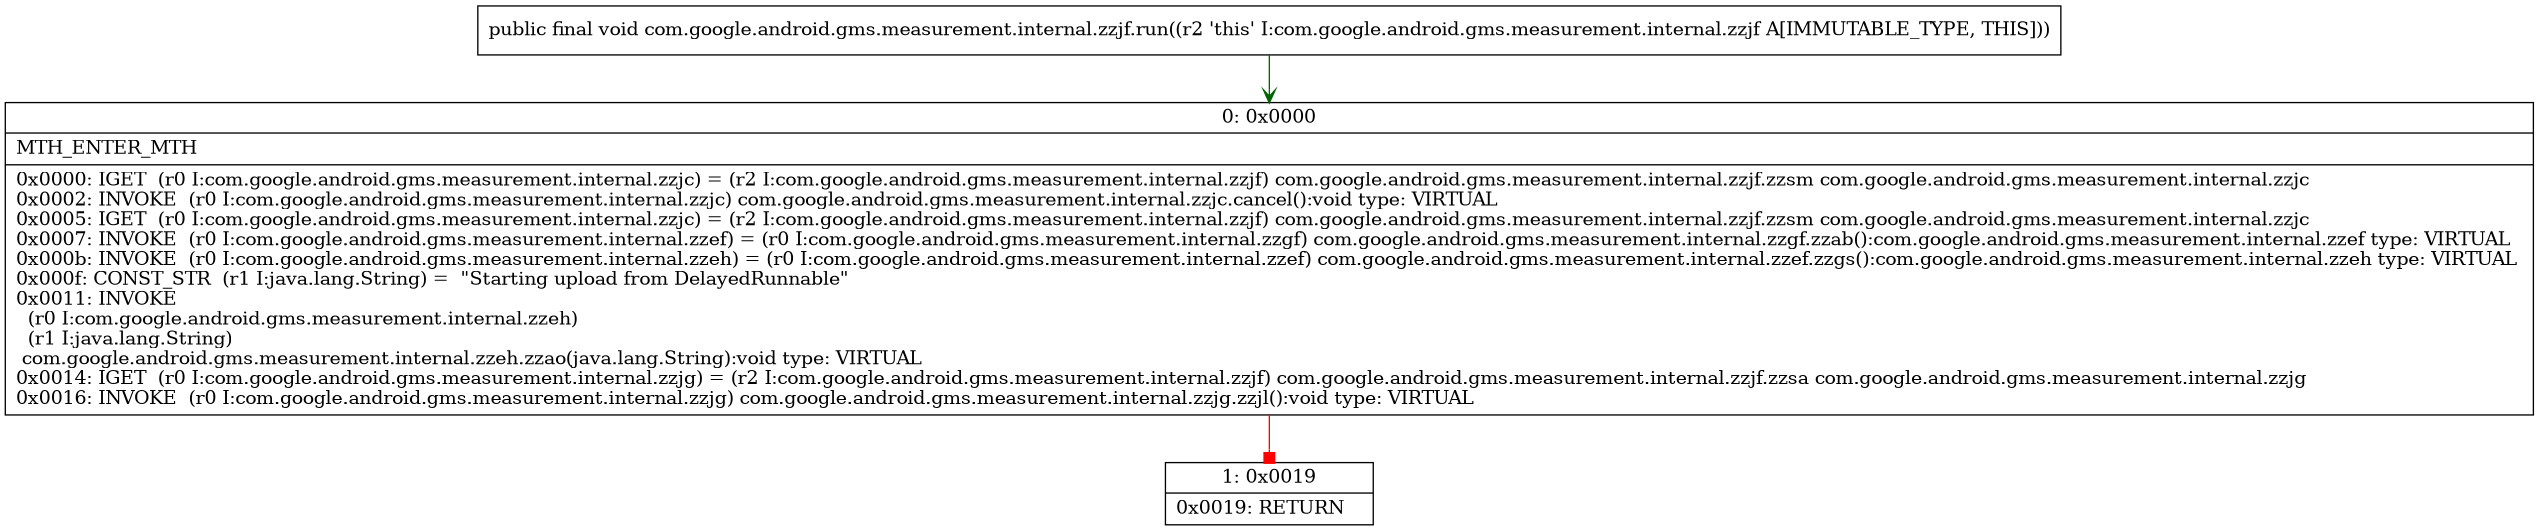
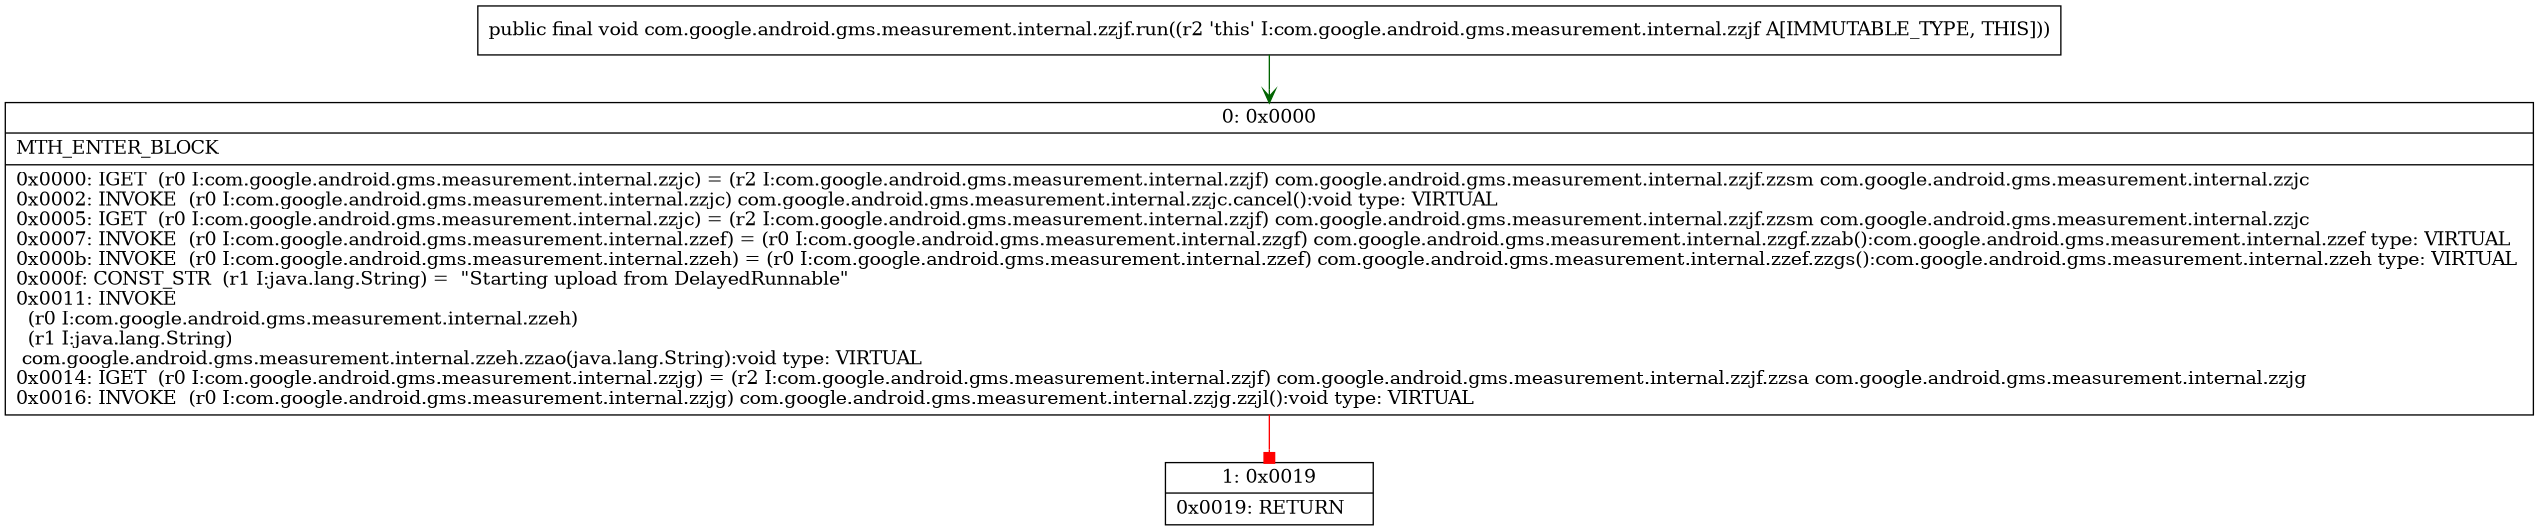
(107, 148) -> (118, 148)
